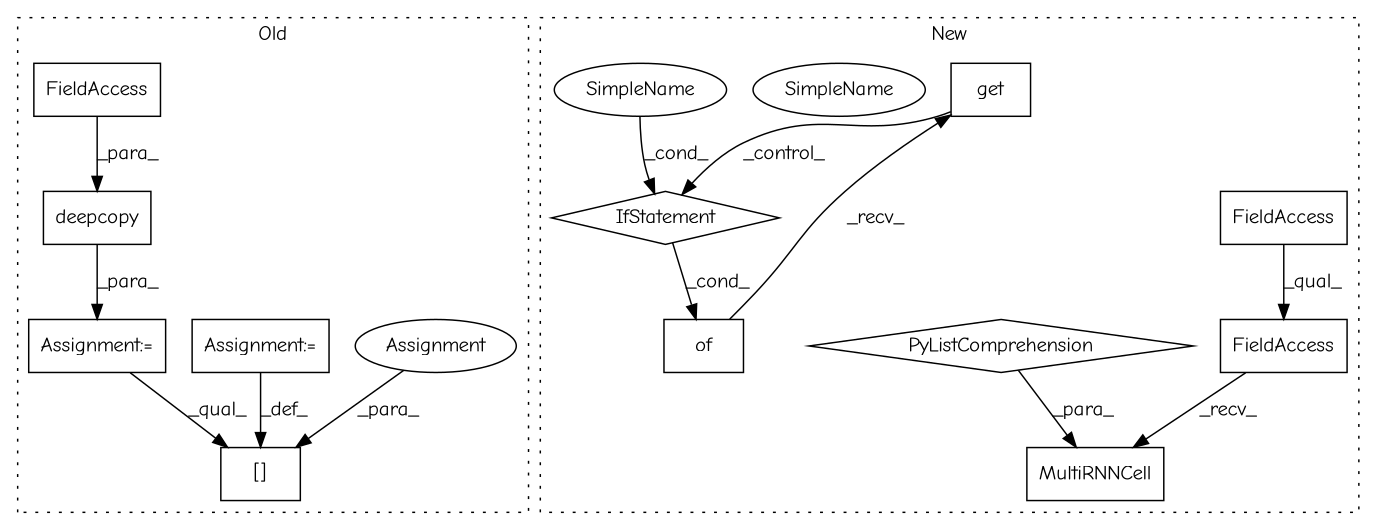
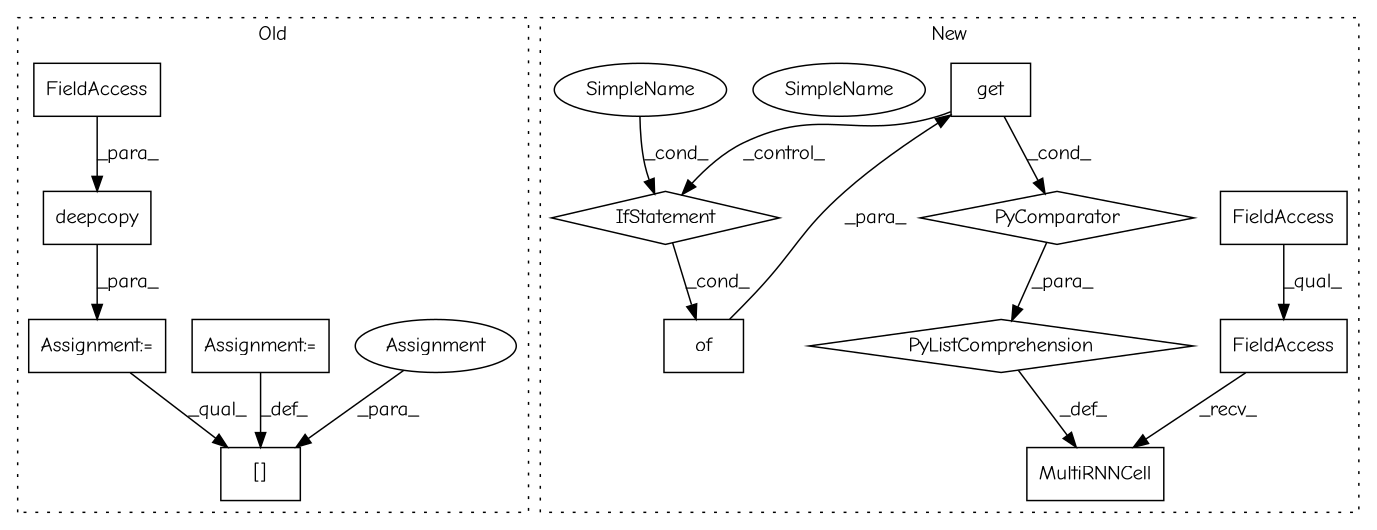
(876, 218) -> (876, 218)
none -> (1057, 218)
(1084, 410) -> (1084, 410)
